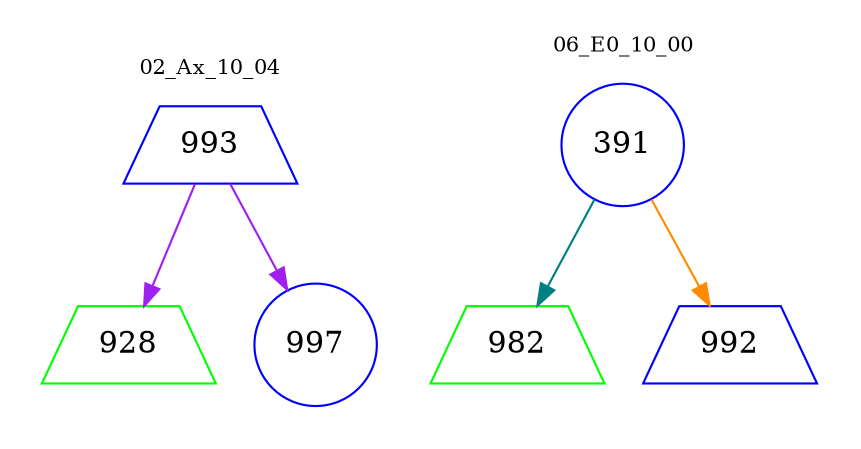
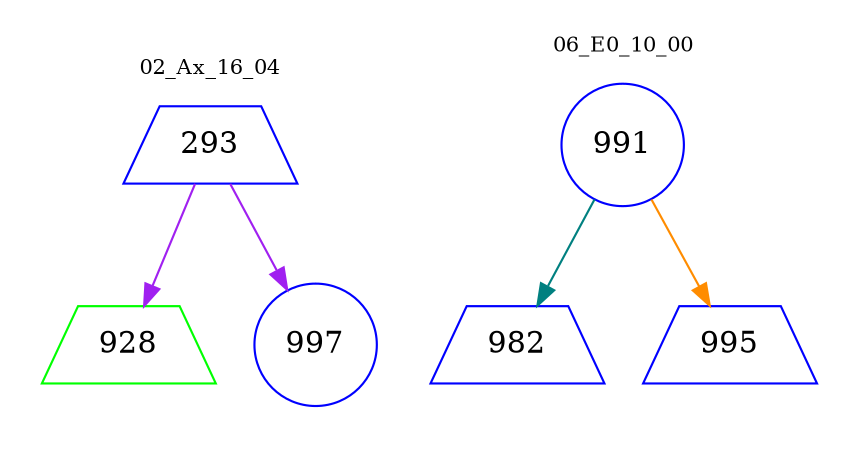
(210, 69) -> (210, 69)
(210, 145) -> (210, 145)
(623, 145) -> (623, 145)
(517, 345) -> (517, 345)
(730, 345) -> (730, 345)
